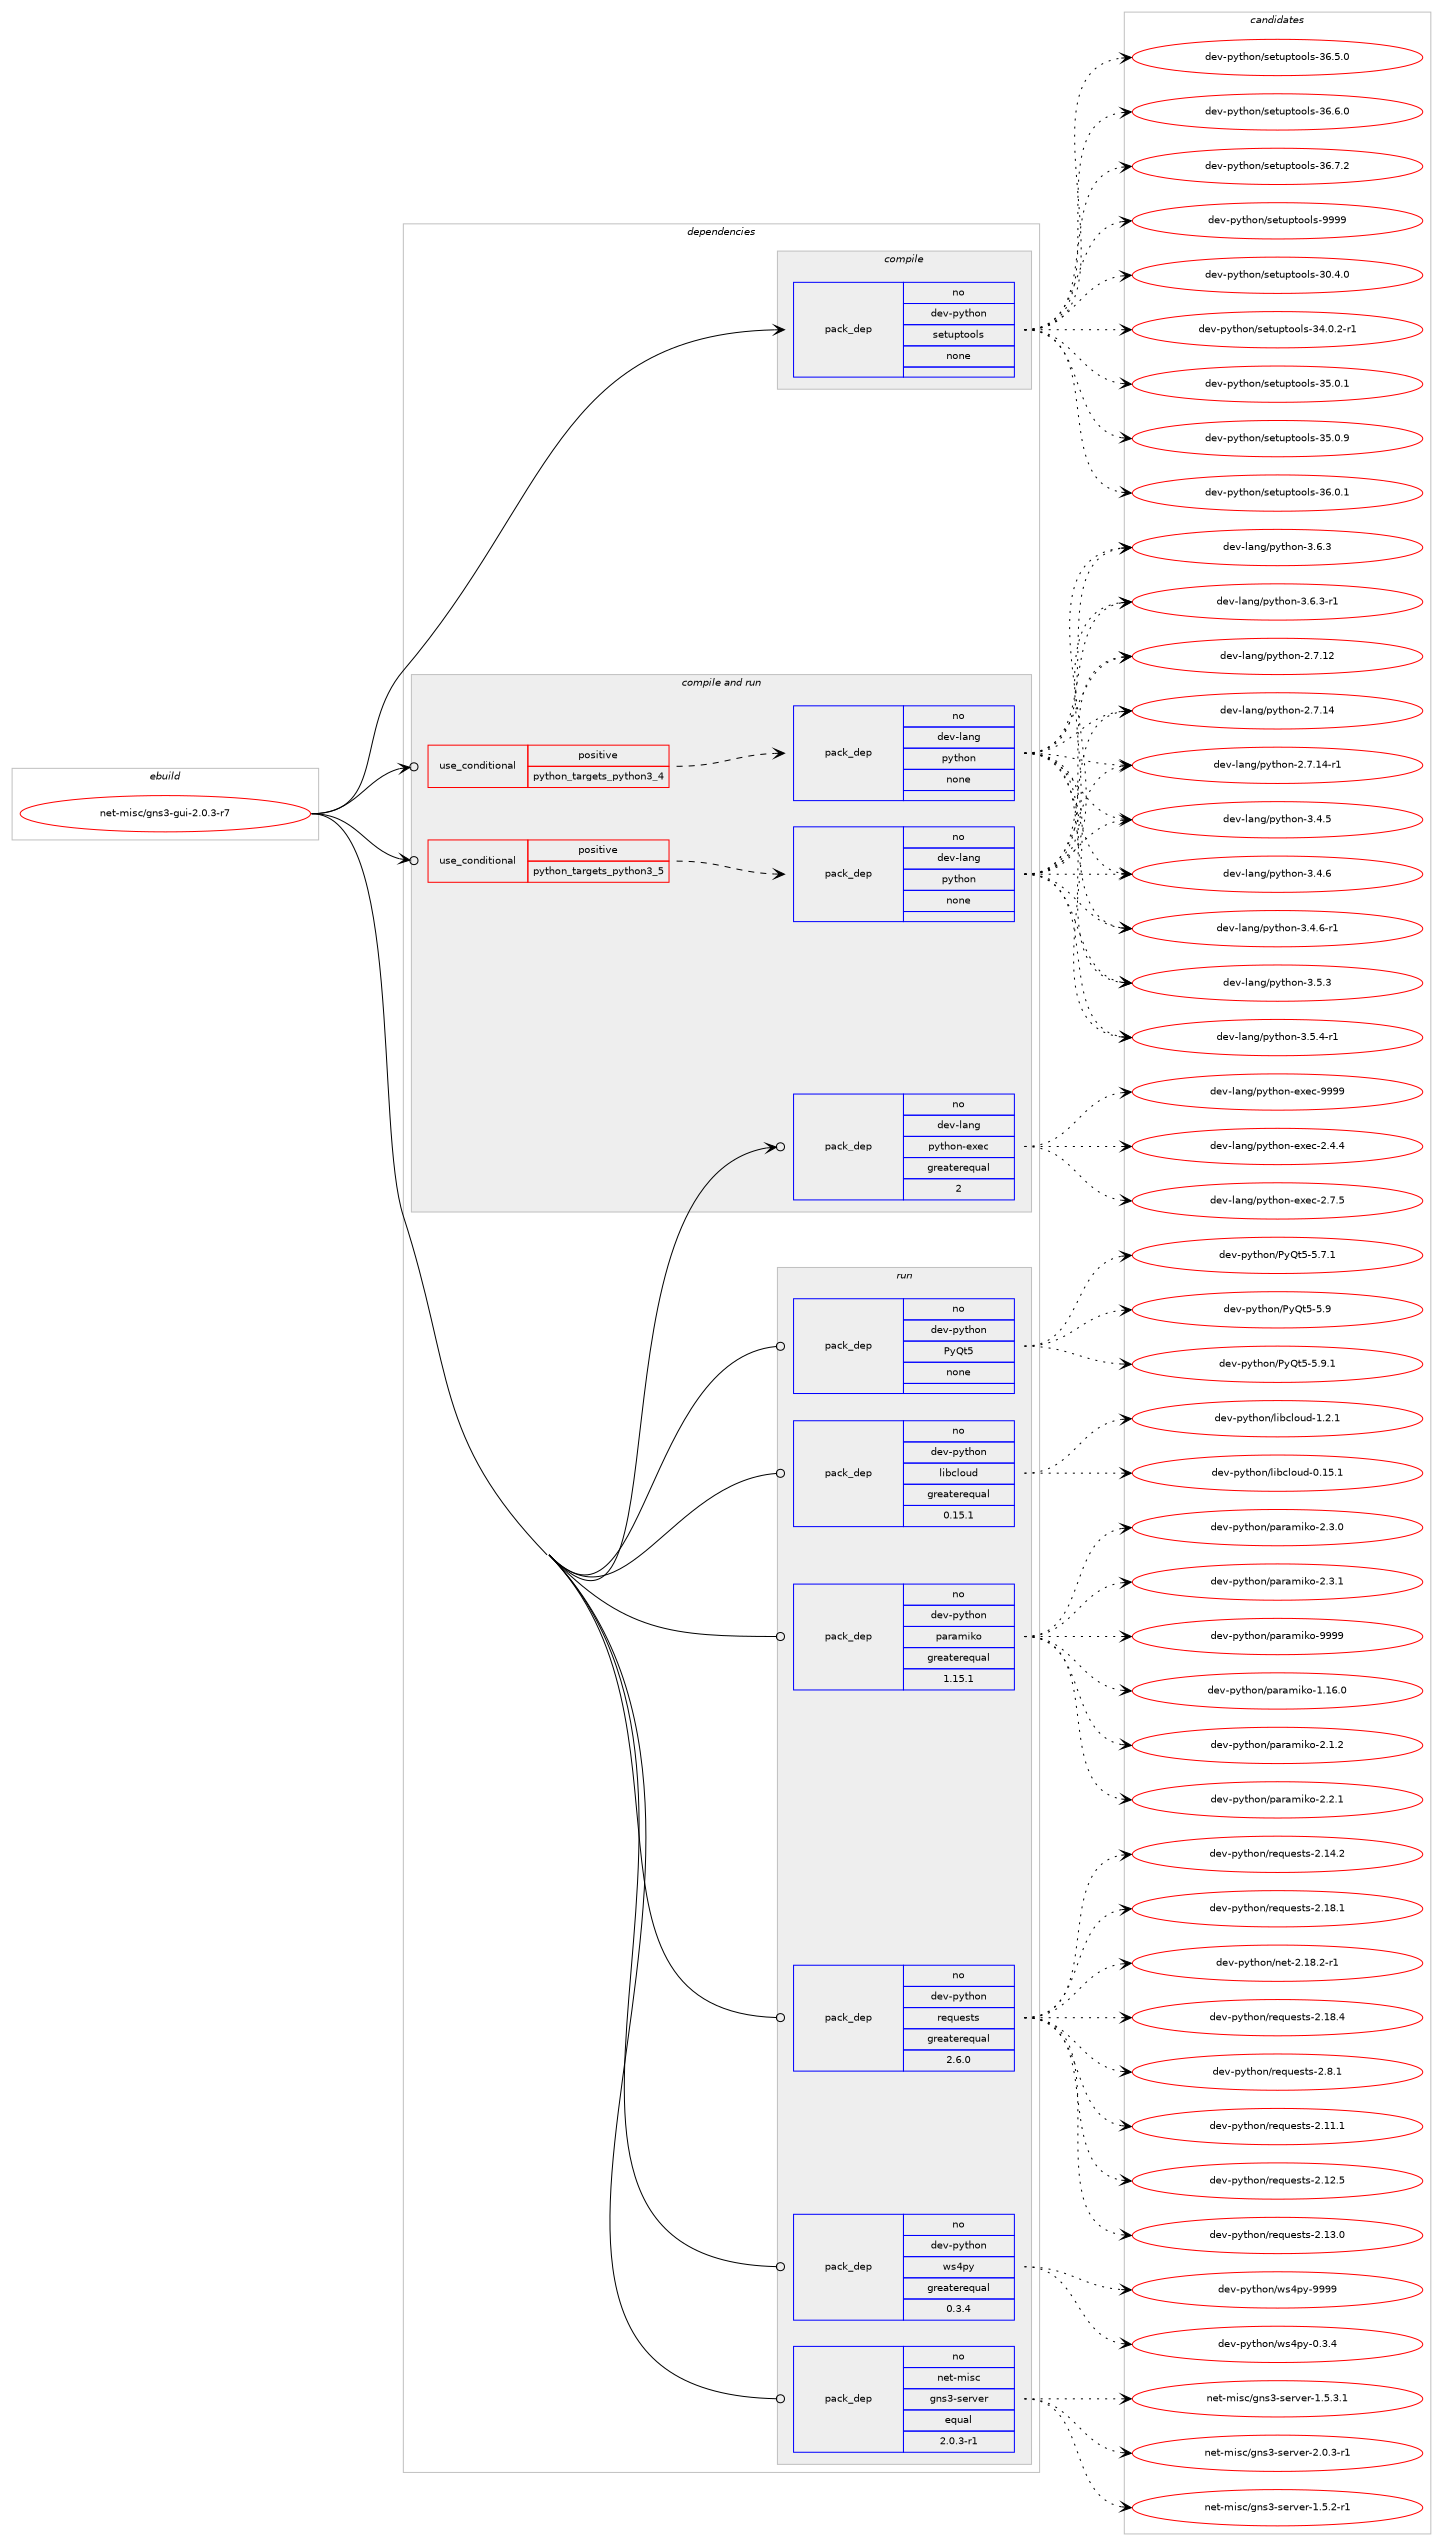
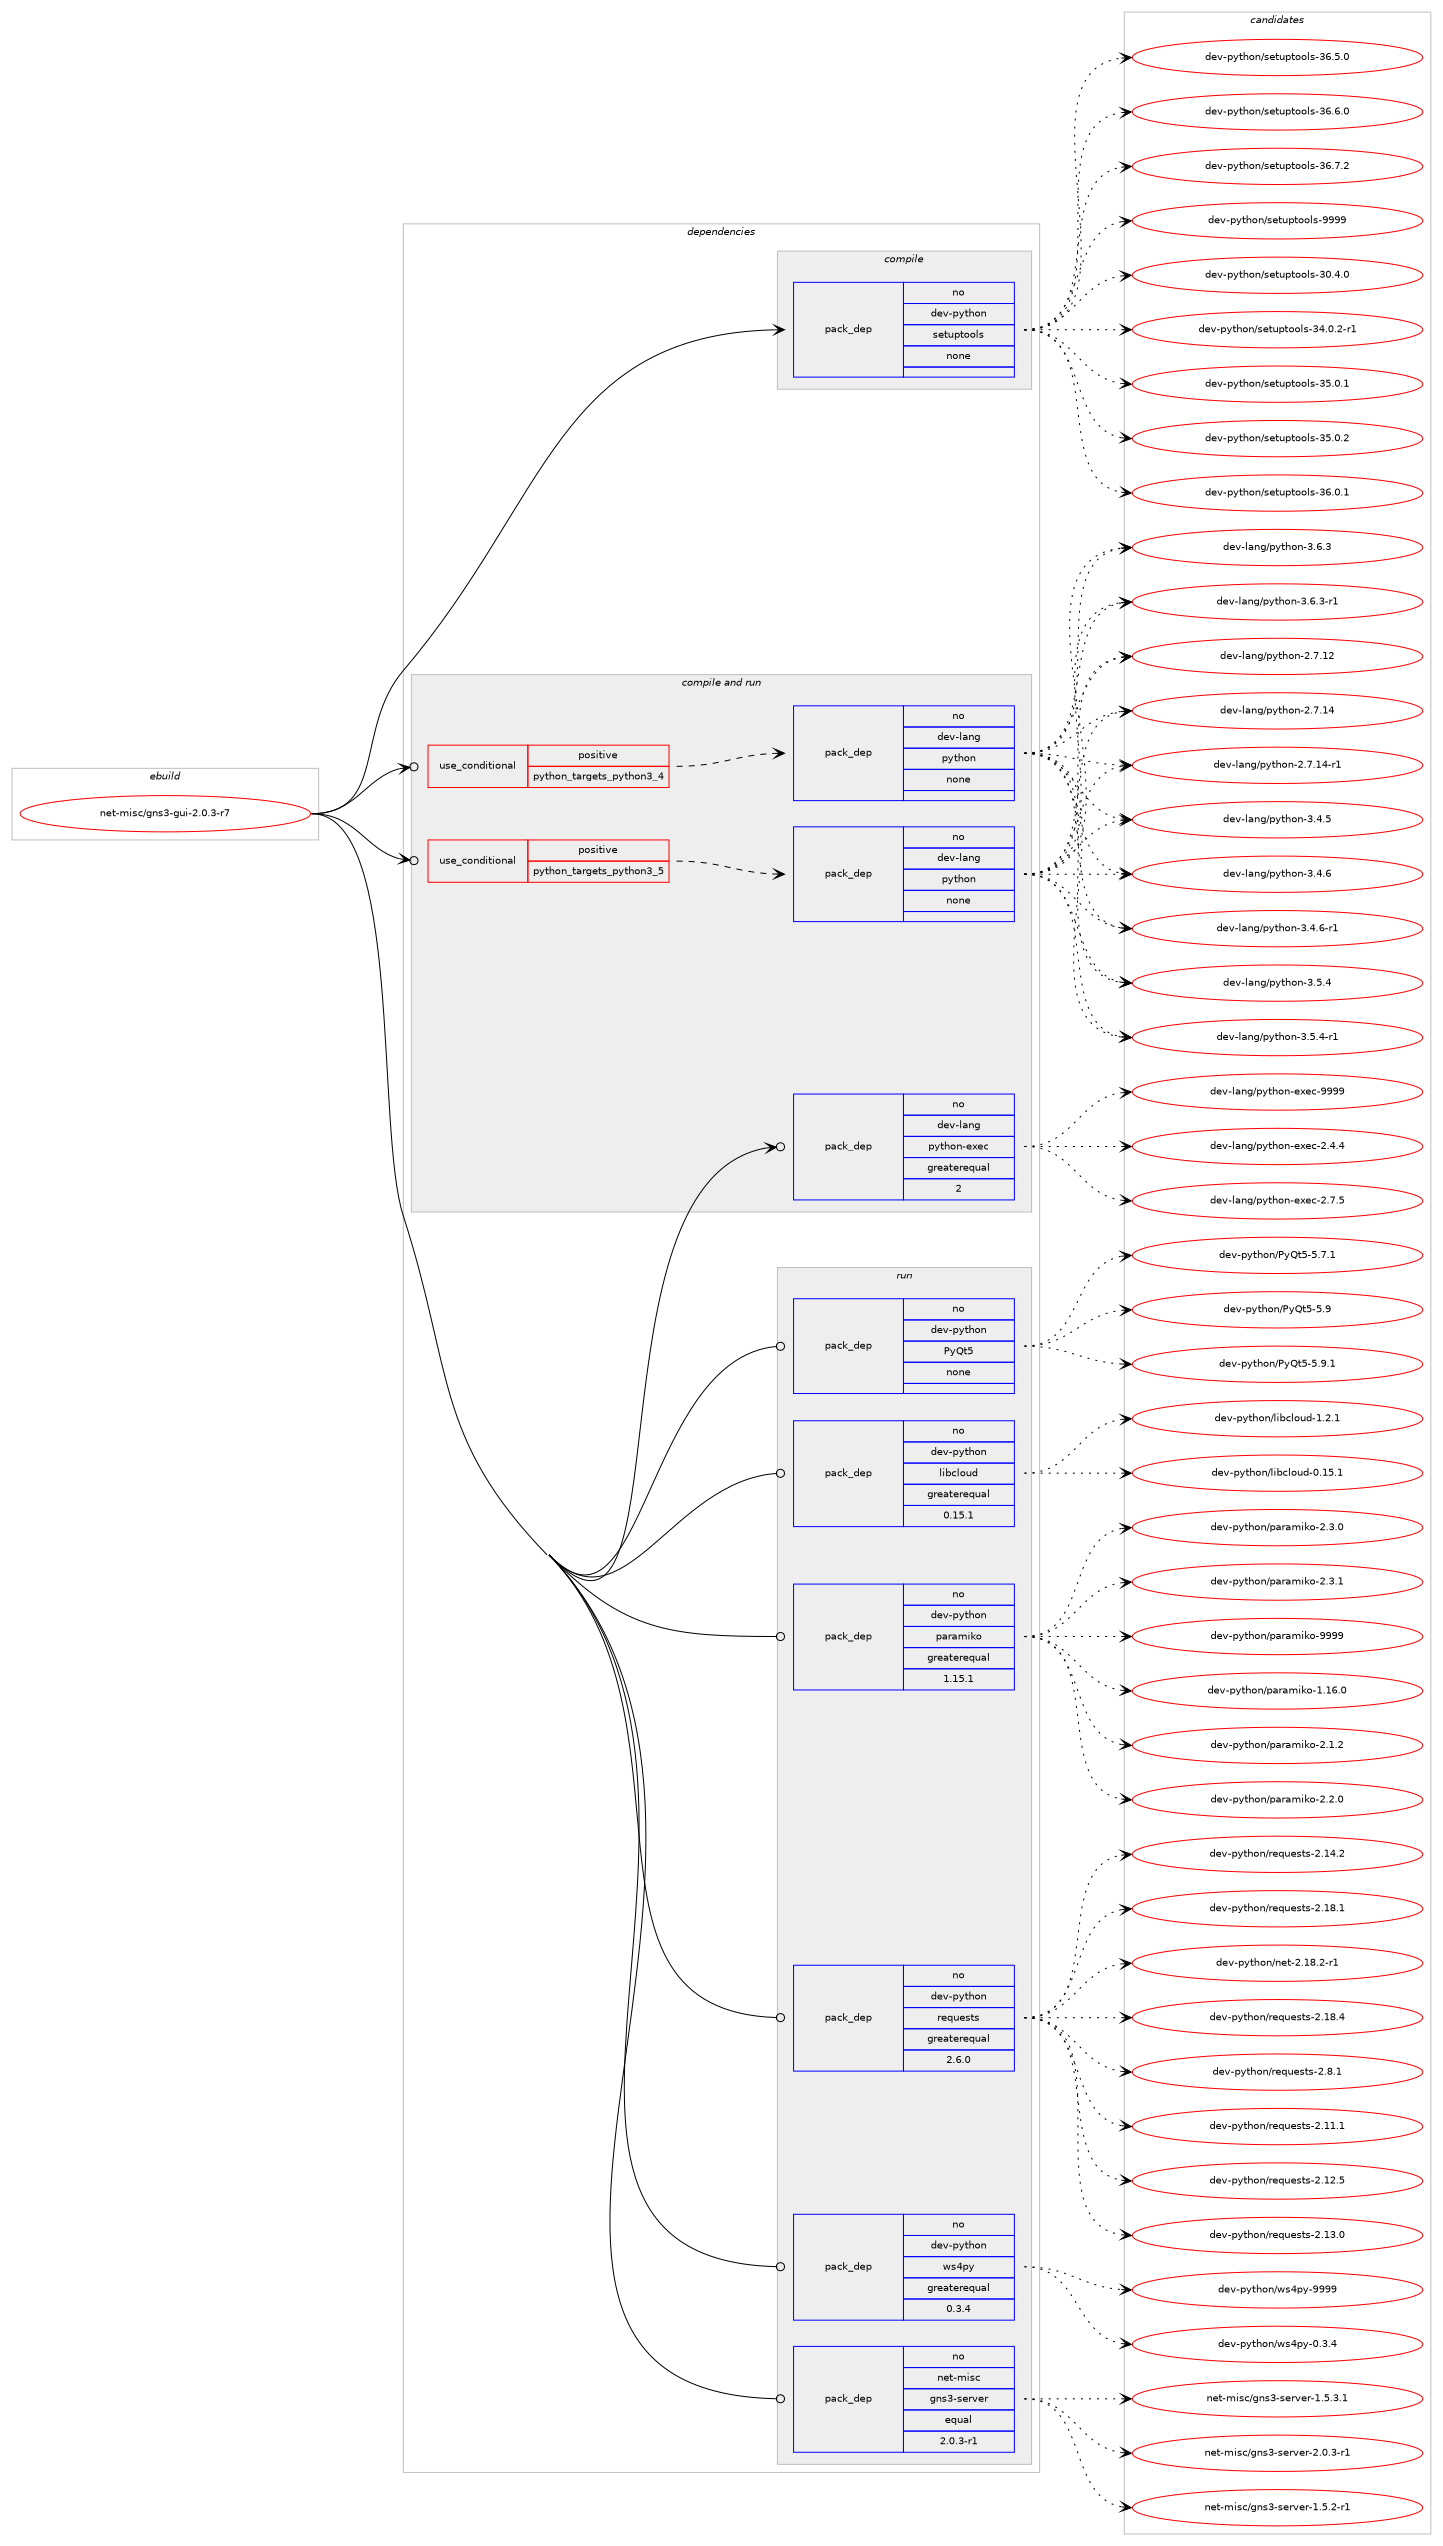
(1278, 439) -> (1278, 439)
(1278, 983) -> (1278, 983)
(1278, 1800) -> (1278, 1800)
